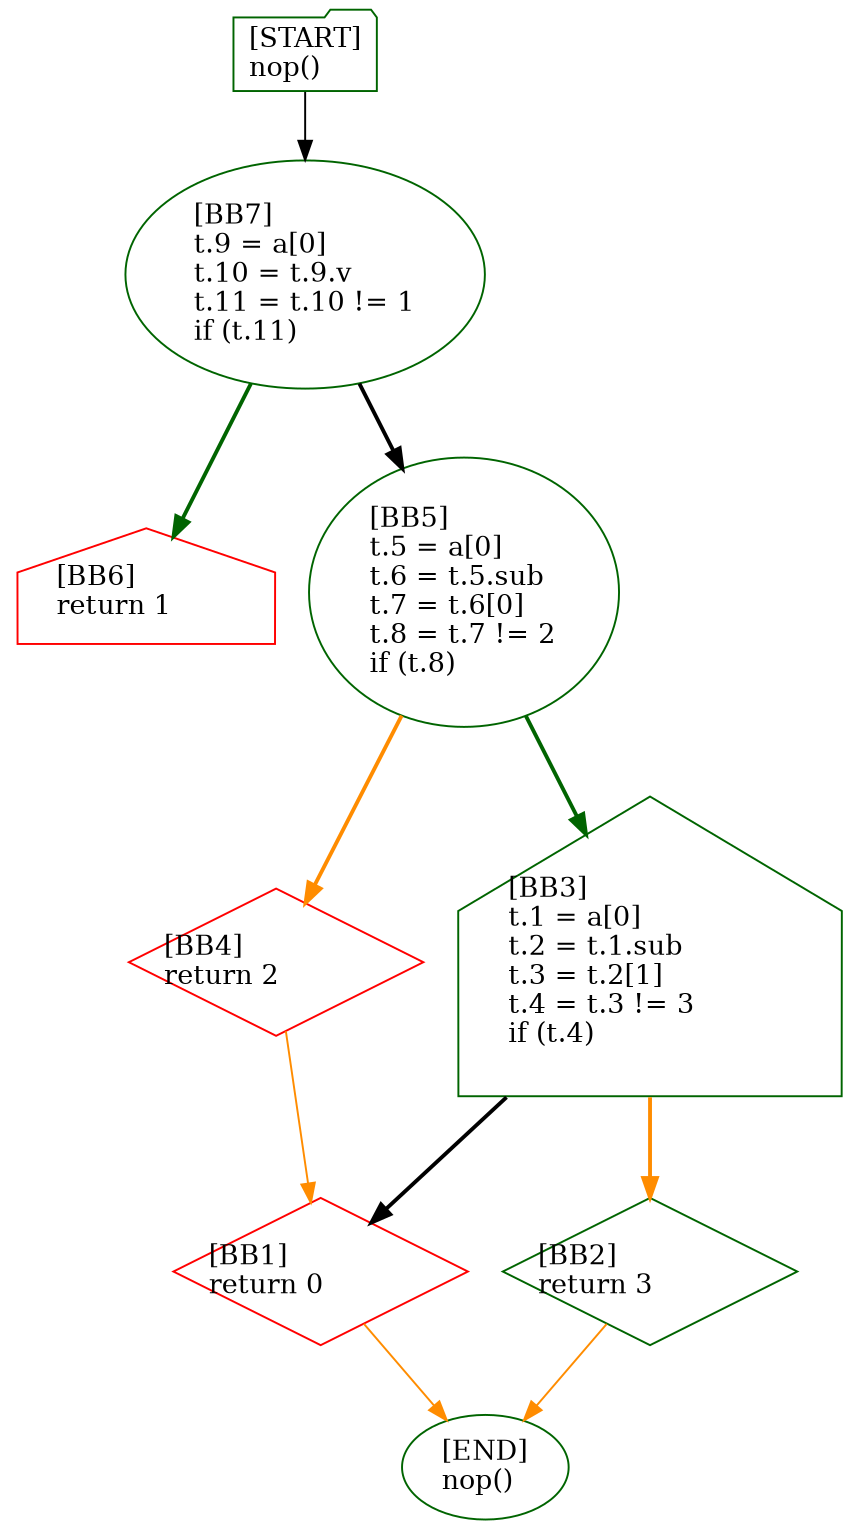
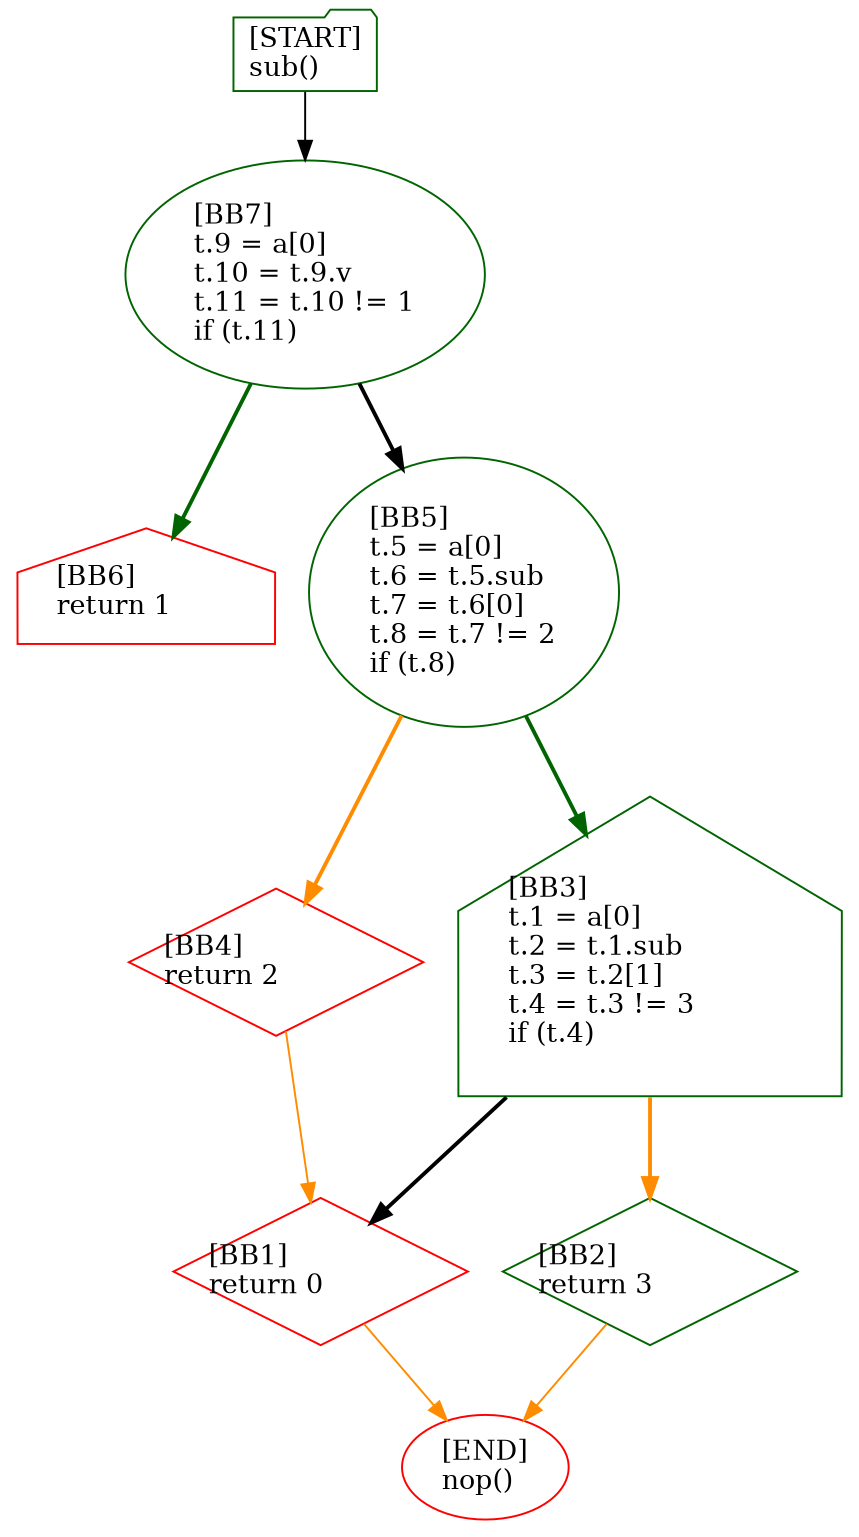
(305, 54) -> (305, 54)
(485, 1467) -> (485, 1467)
